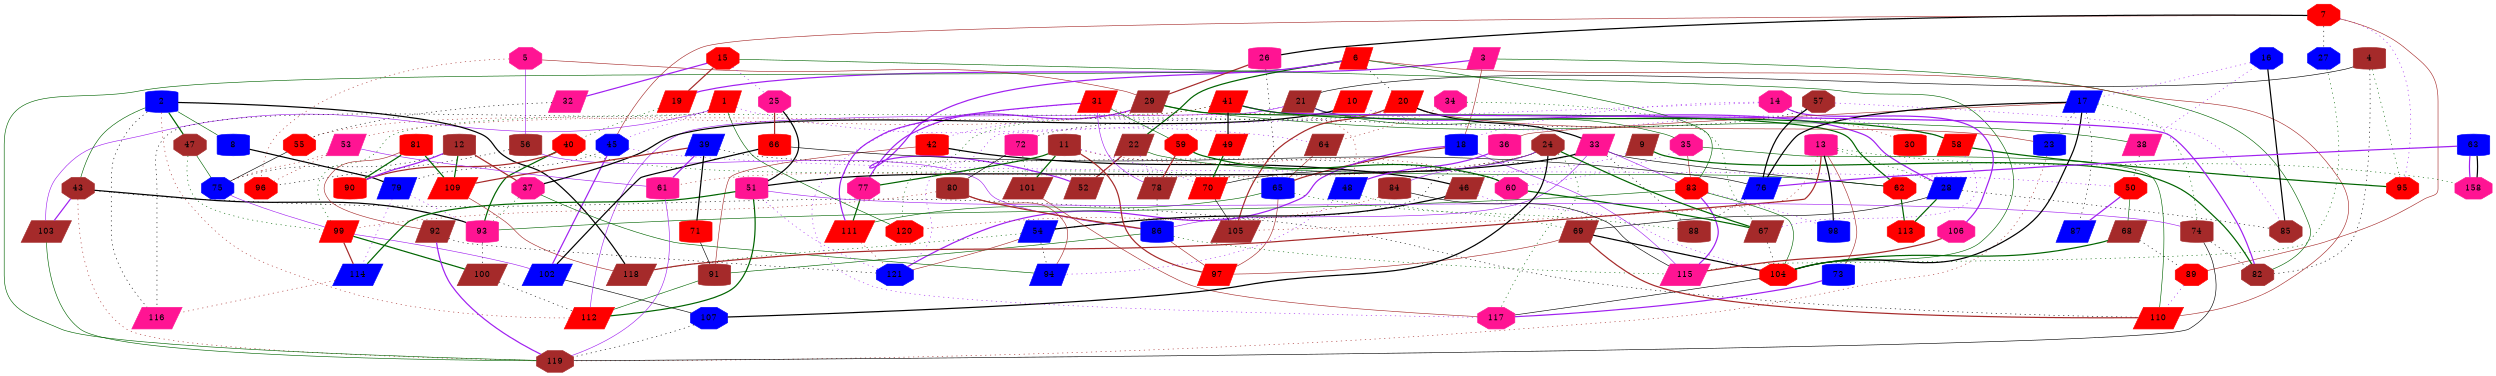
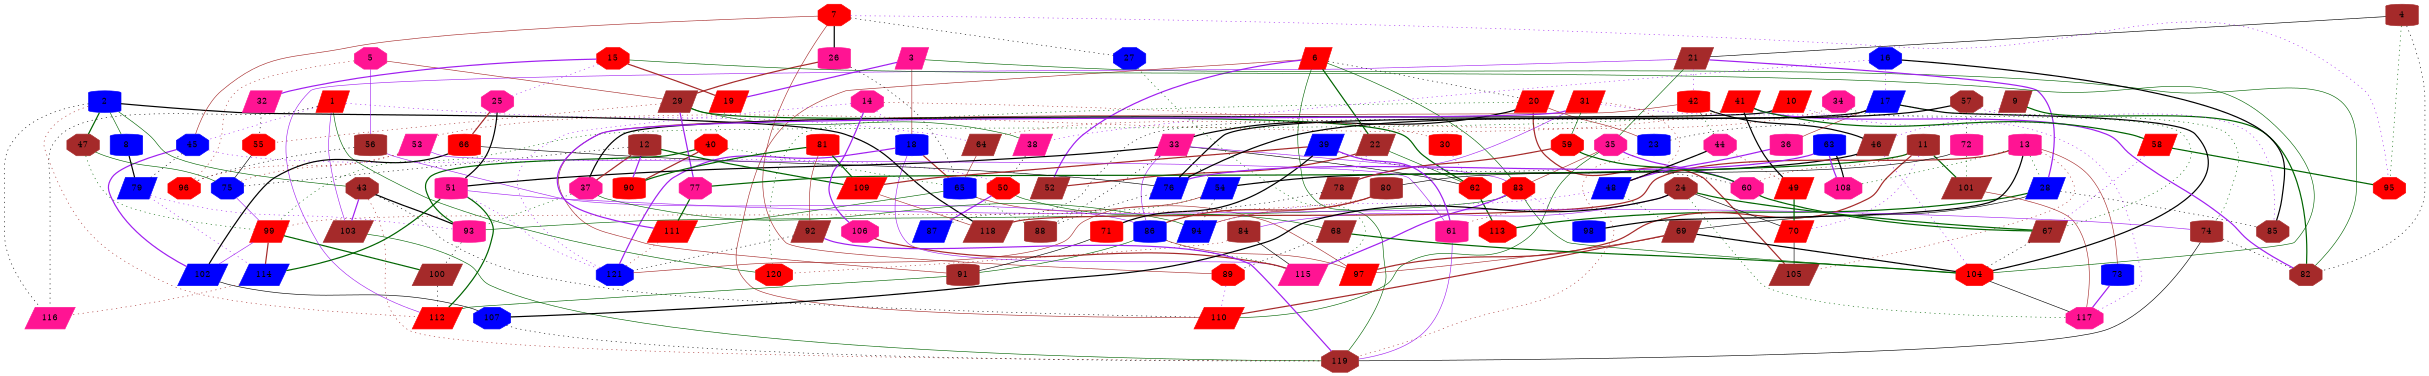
none -> (1720, 145)
(1602, 172) -> (1659, 163)
(2474, 188) -> (1843, 188)
